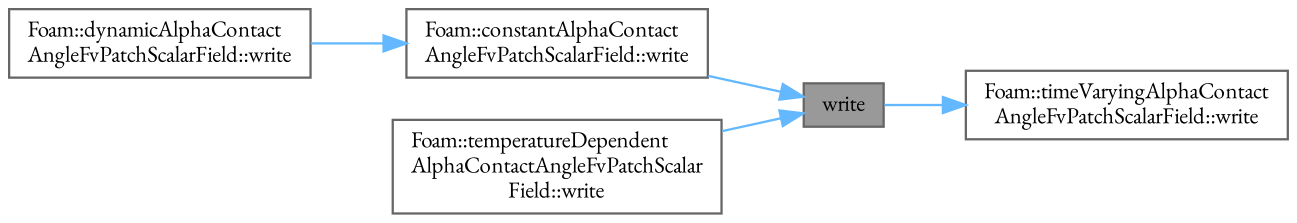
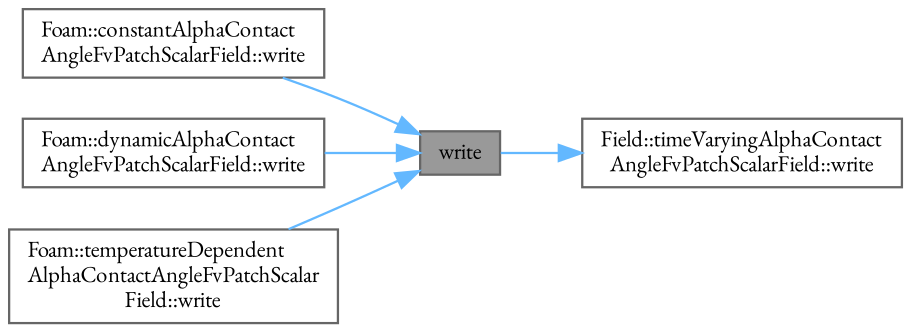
(347, 43) -> (361, 153)
(1127, 105) -> (742, 153)
